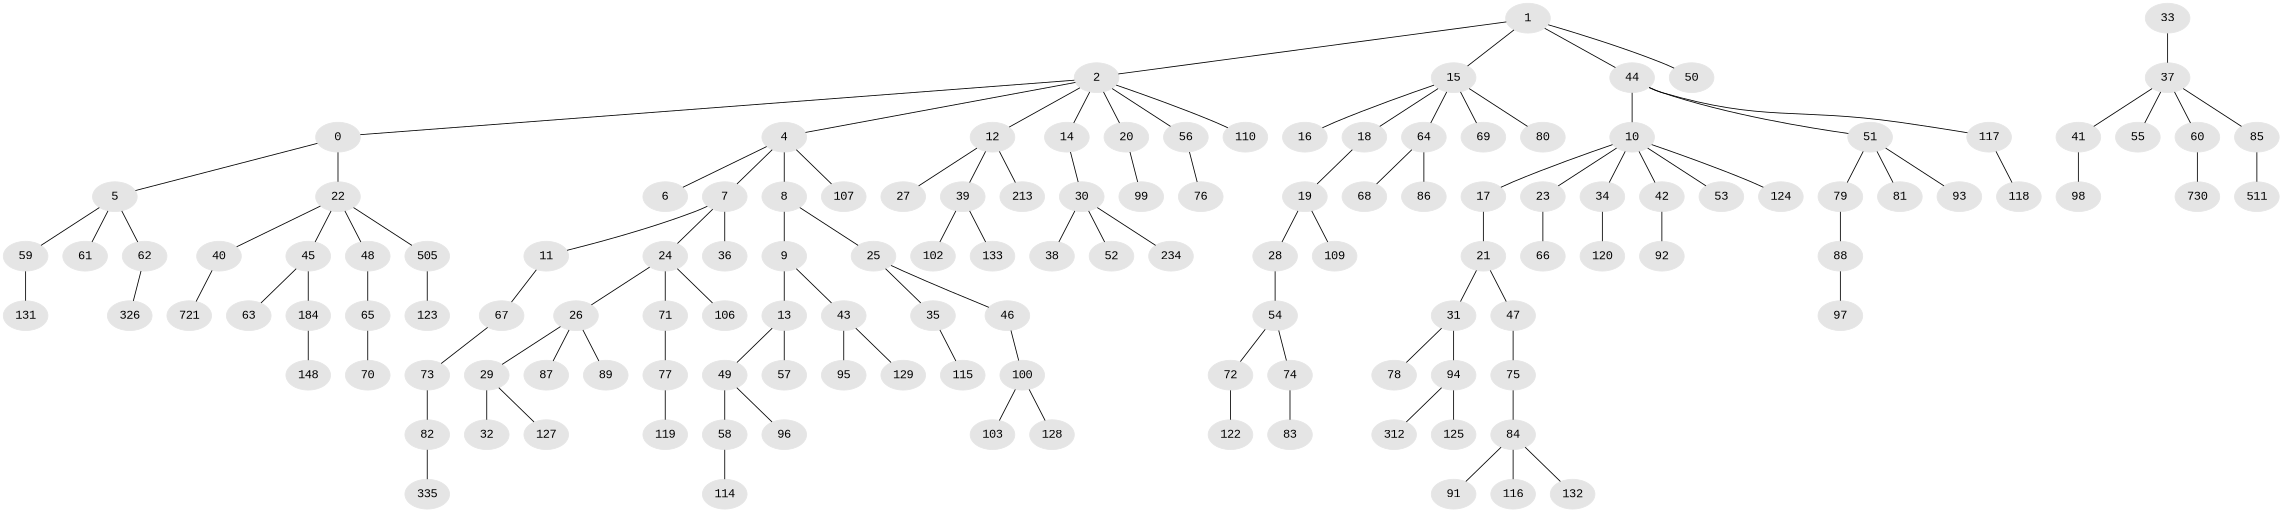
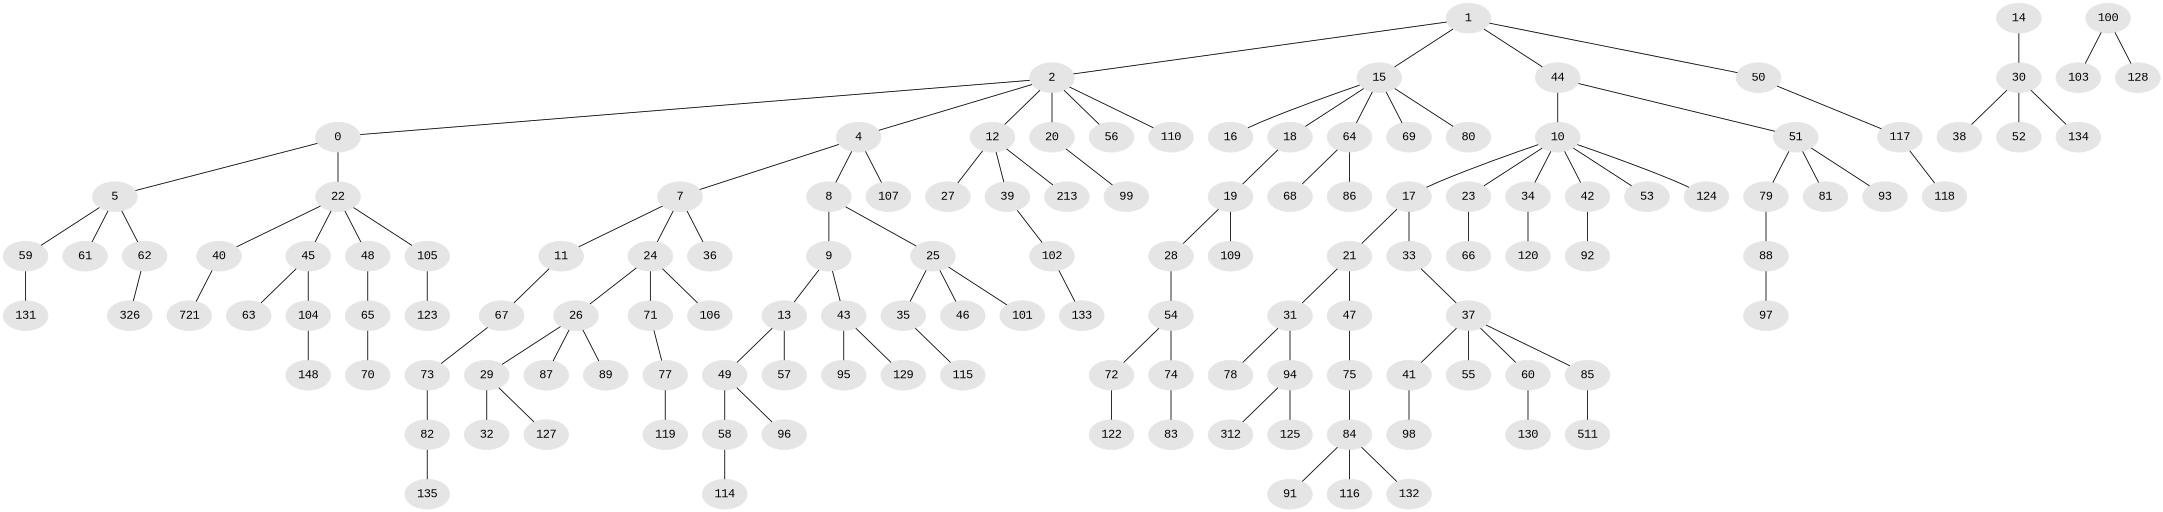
(1082, 107) -> none
(1807, 114) -> (1829, 107)
(665, 197) -> none
(1201, 197) -> none
(2197, 197) -> (1528, 435)
(978, 226) -> (1067, 286)
none -> (1409, 227)
(427, 256) -> (427, 256)
(1171, 256) -> (2078, 137)
(308, 316) -> (308, 316)
none -> (1022, 316)
(1015, 345) -> none
(427, 494) -> (427, 494)
